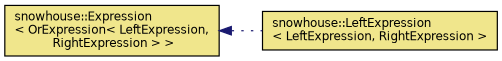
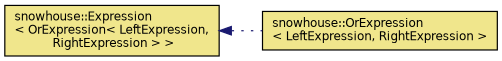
(380, 31) -> (380, 31)
